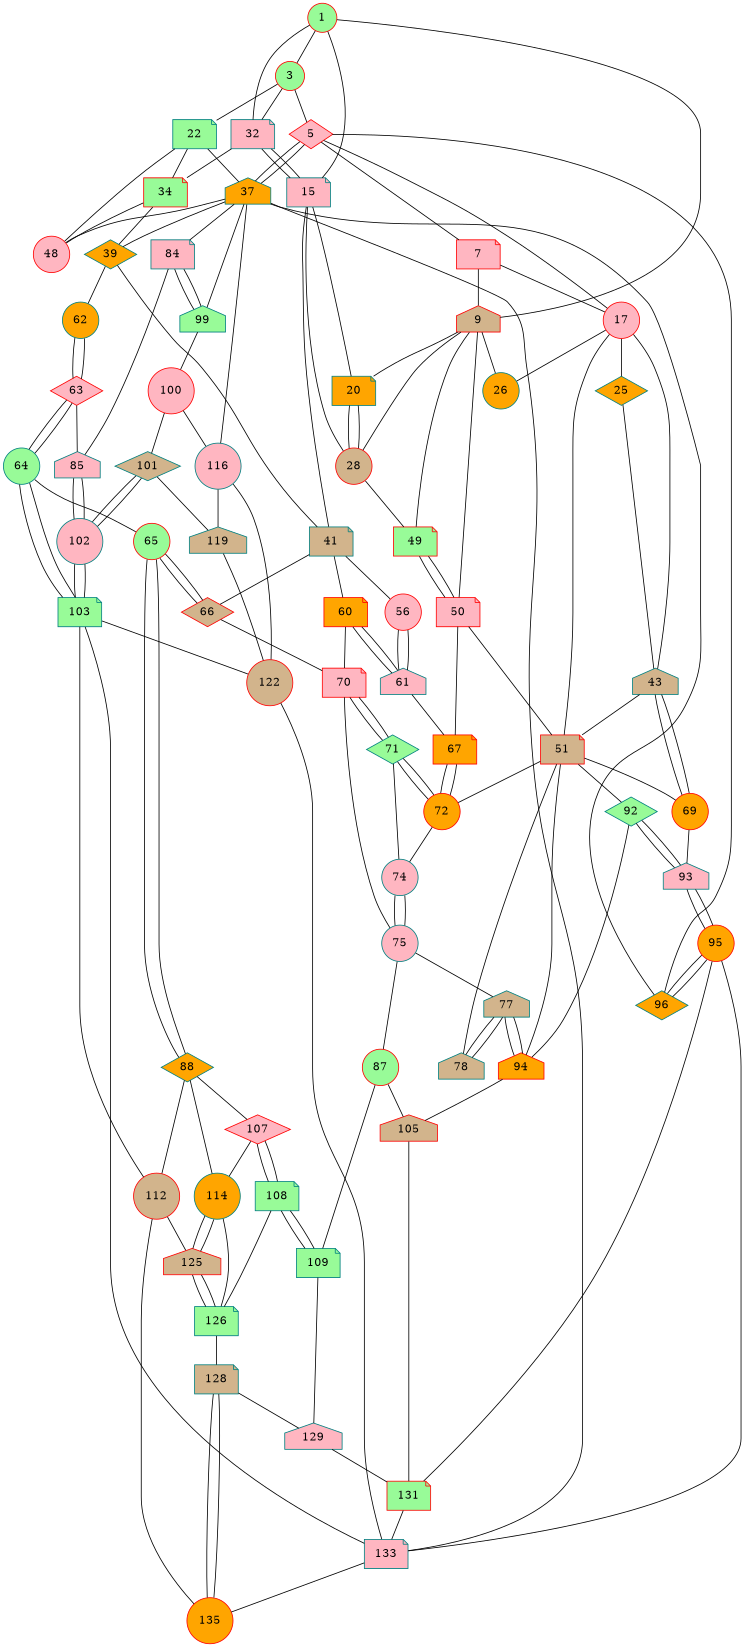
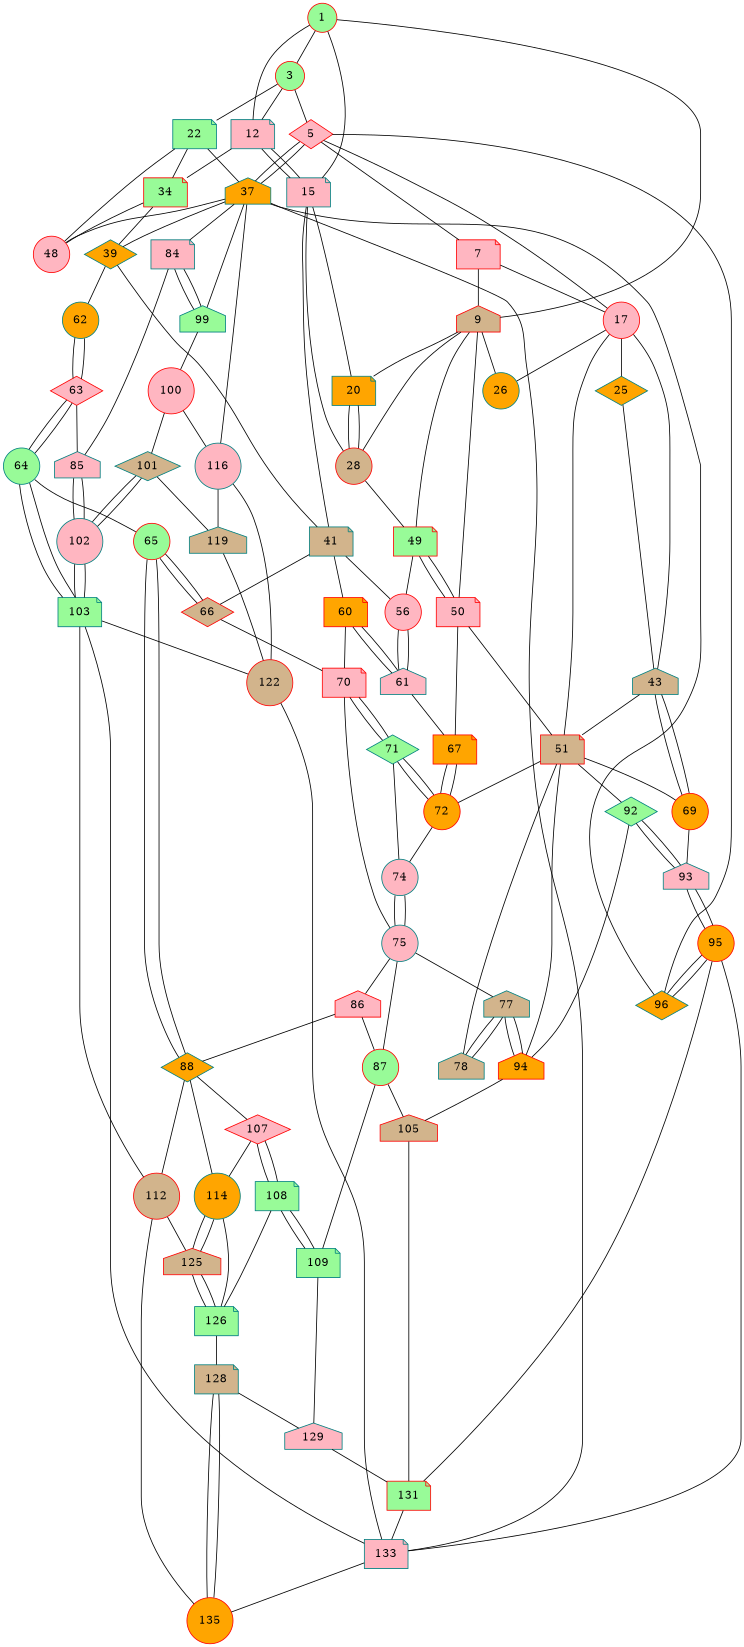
(253, 134) -> (253, 134)
none -> (410, 575)
none -> (358, 1005)
